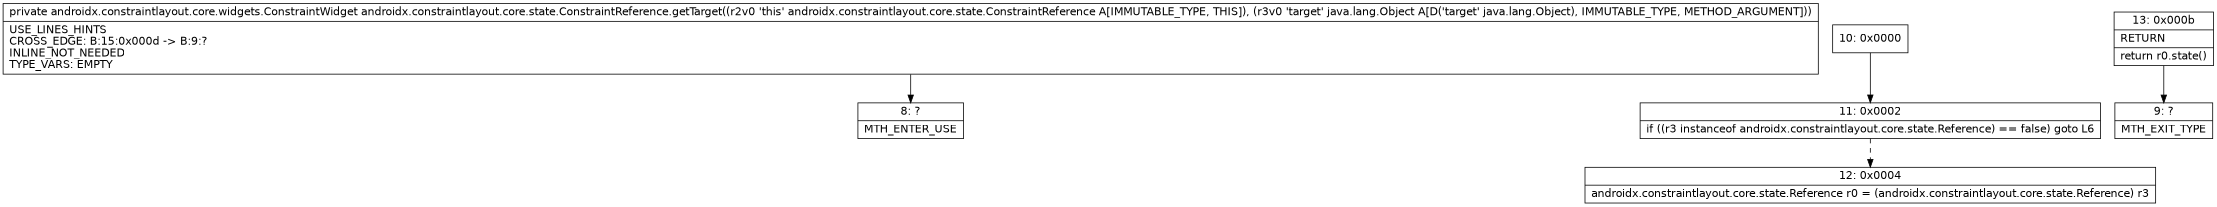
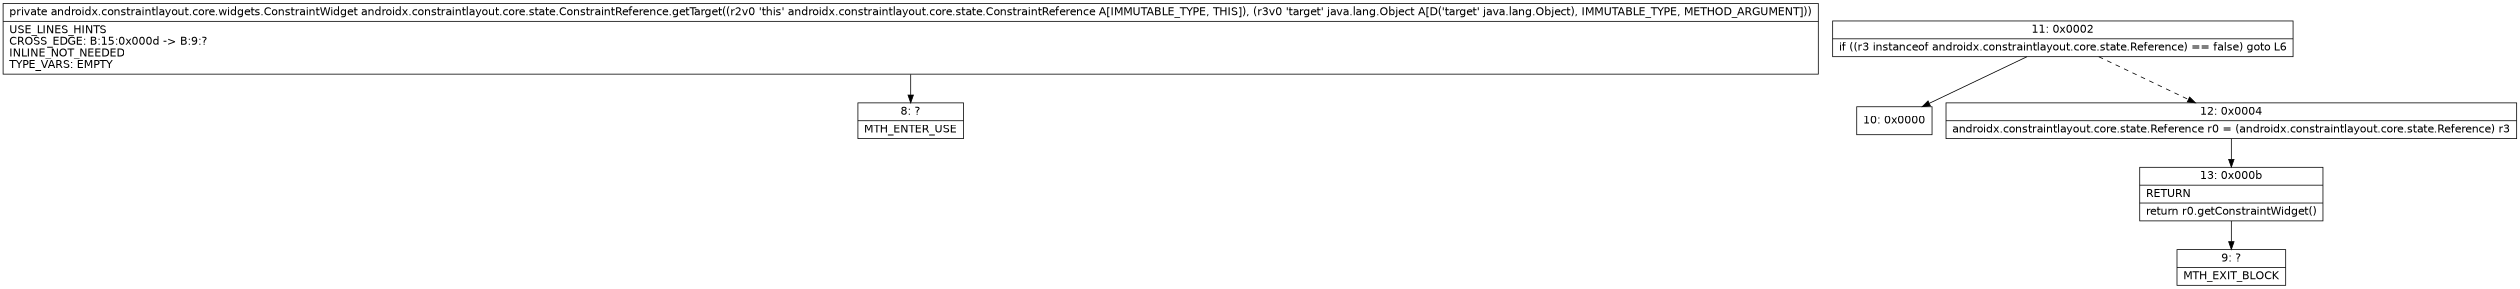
(2164, 56) -> (2231, 212)
(1870, 74) -> (1978, 80)
(2164, 129) -> (2231, 276)
none -> (2231, 149)
